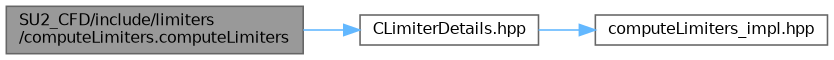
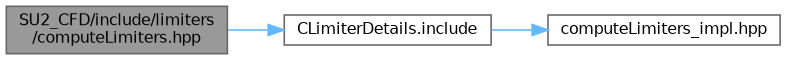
(155, 30) -> (117, 30)
(449, 30) -> (388, 30)
